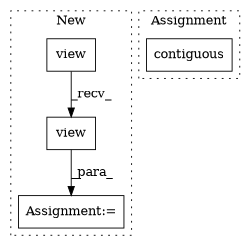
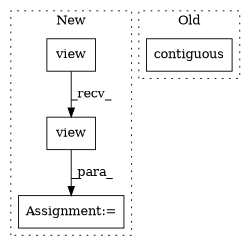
(189, 21) -> (189, 21)
